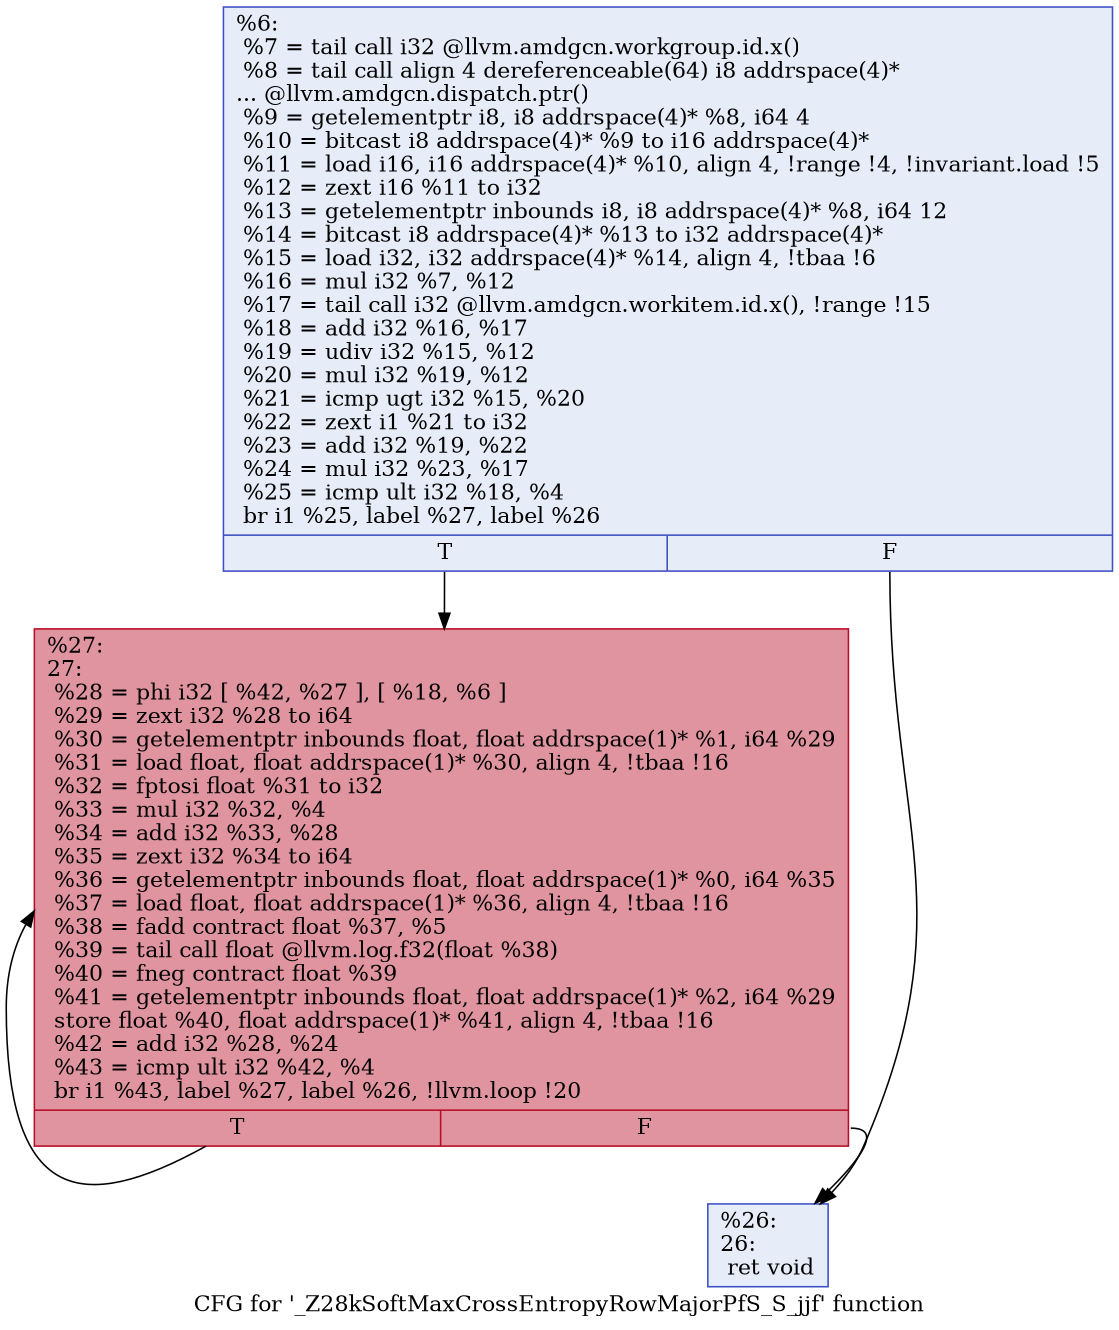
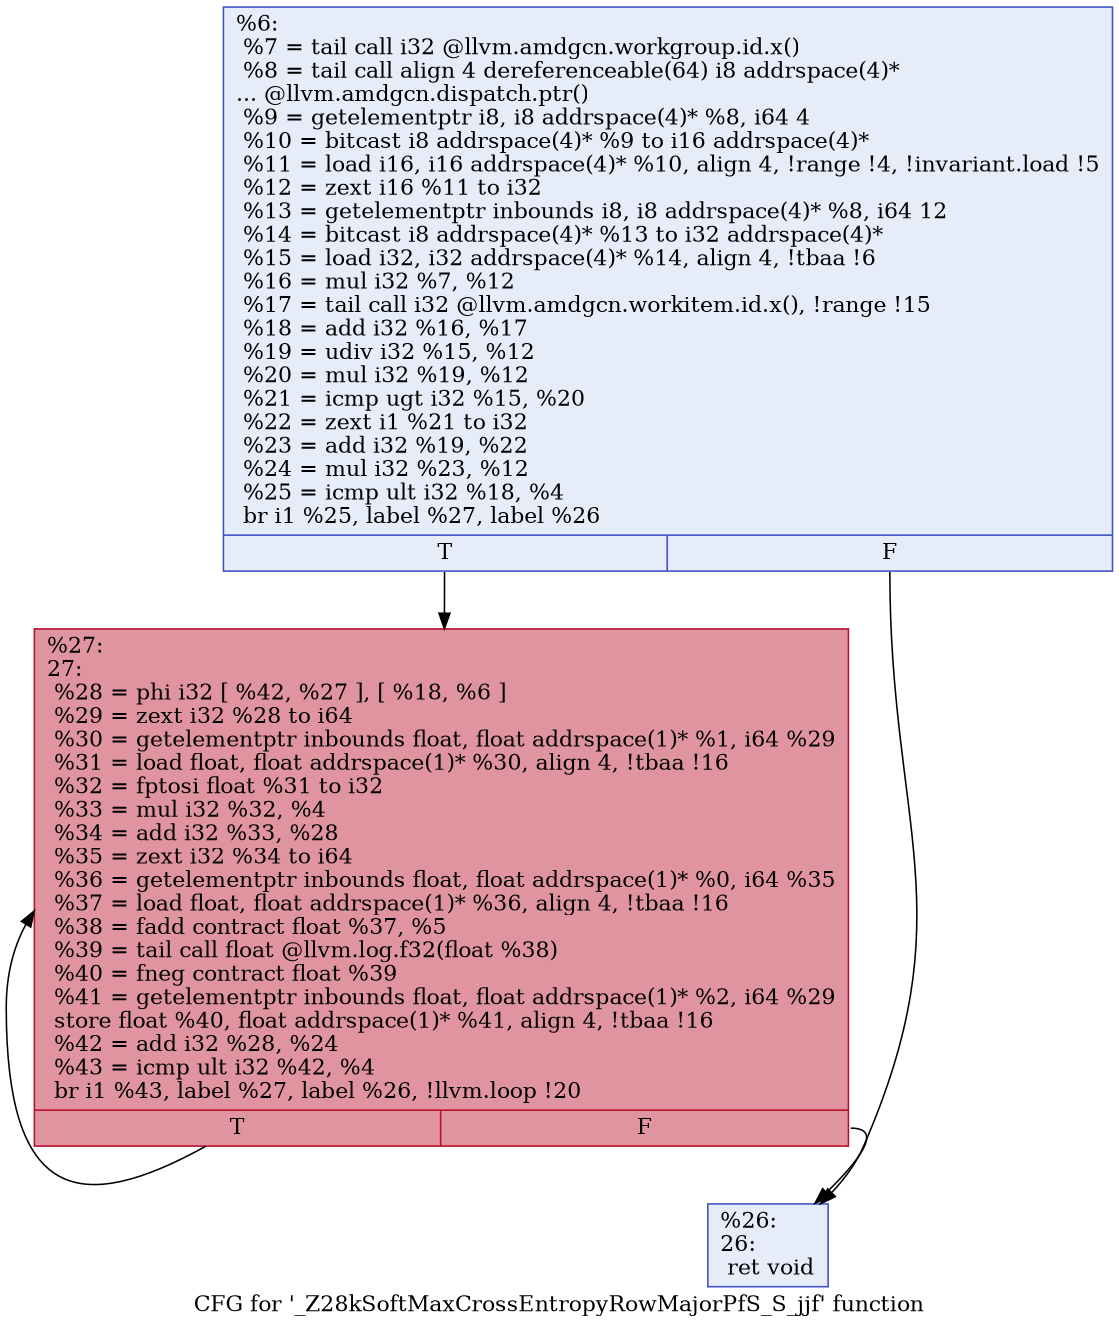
(383, 470) -> (383, 470)
